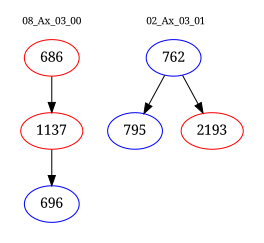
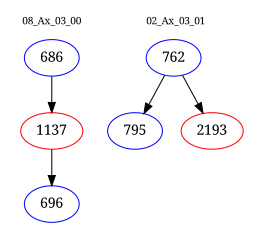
(52, 58) -> (52, 58)
